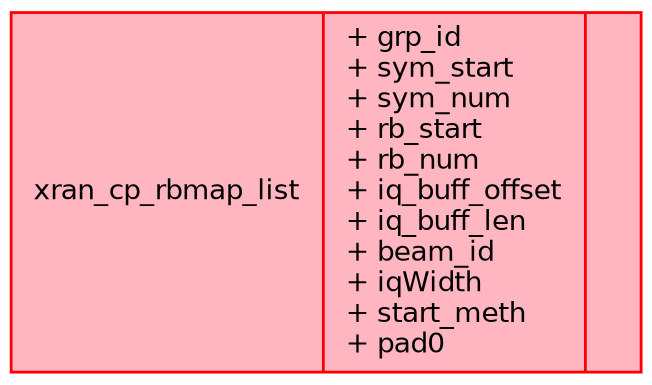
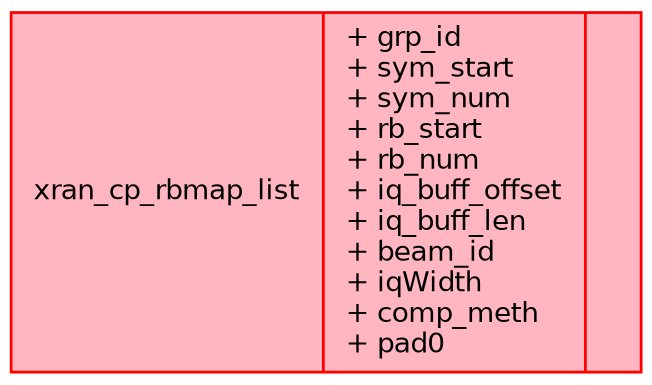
(436, 314) -> (443, 314)
